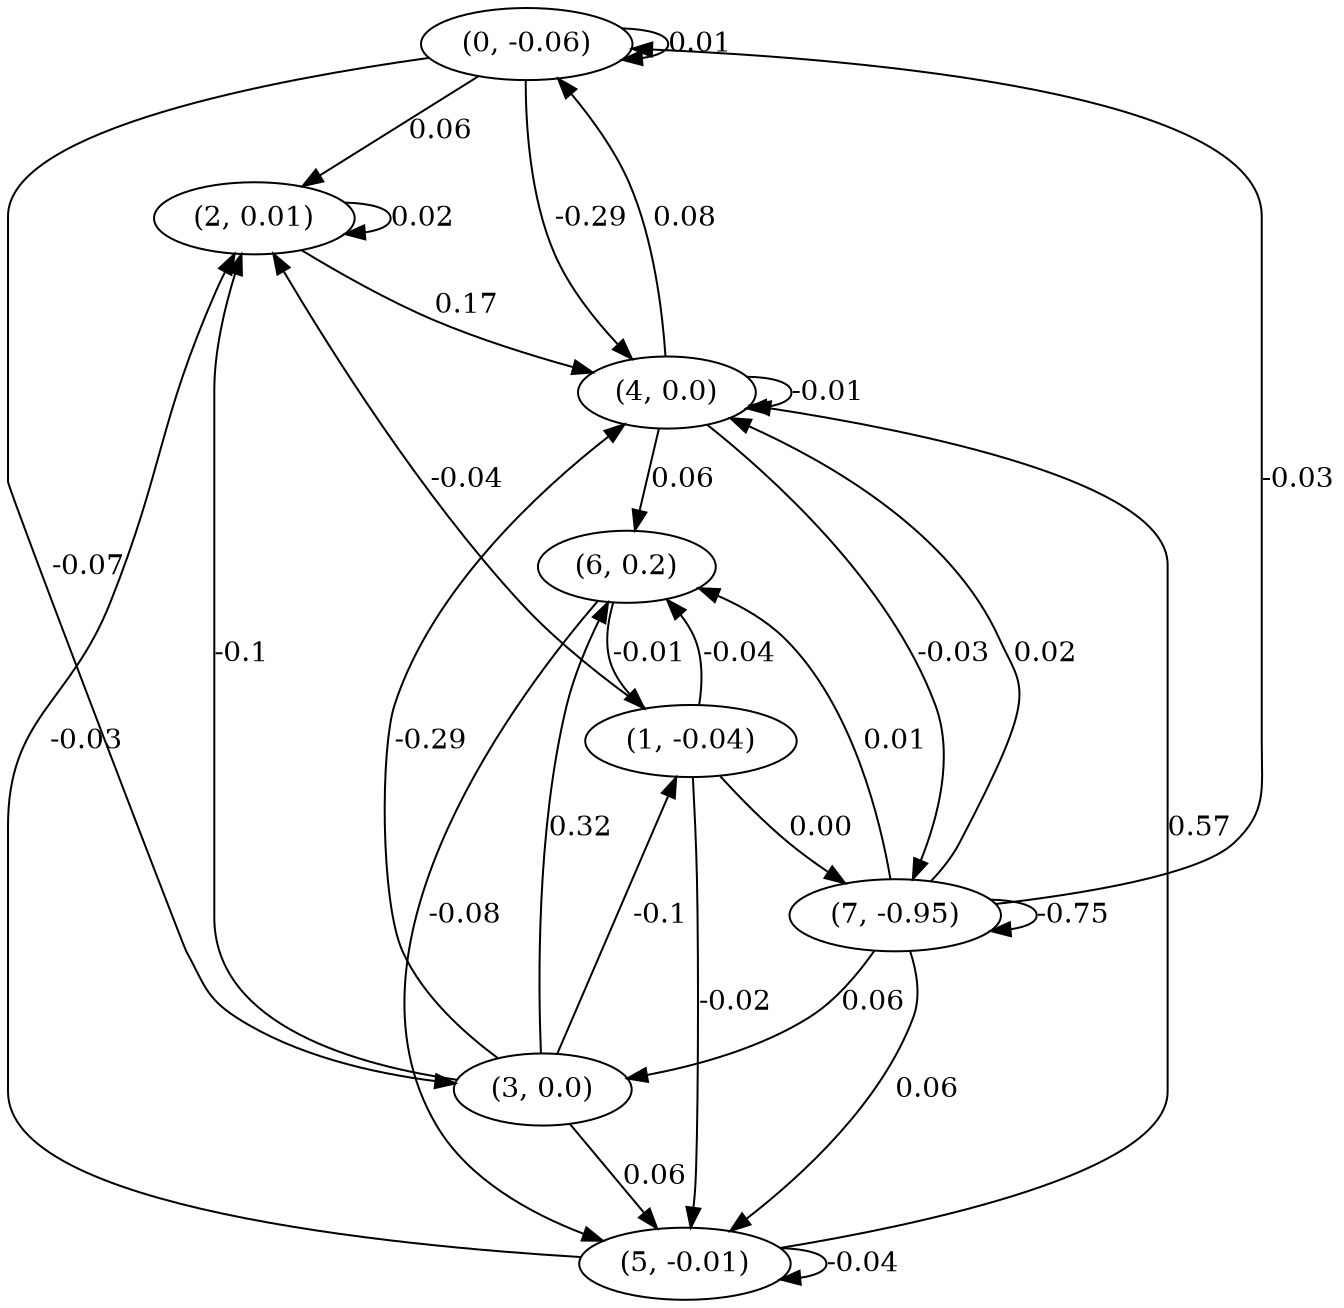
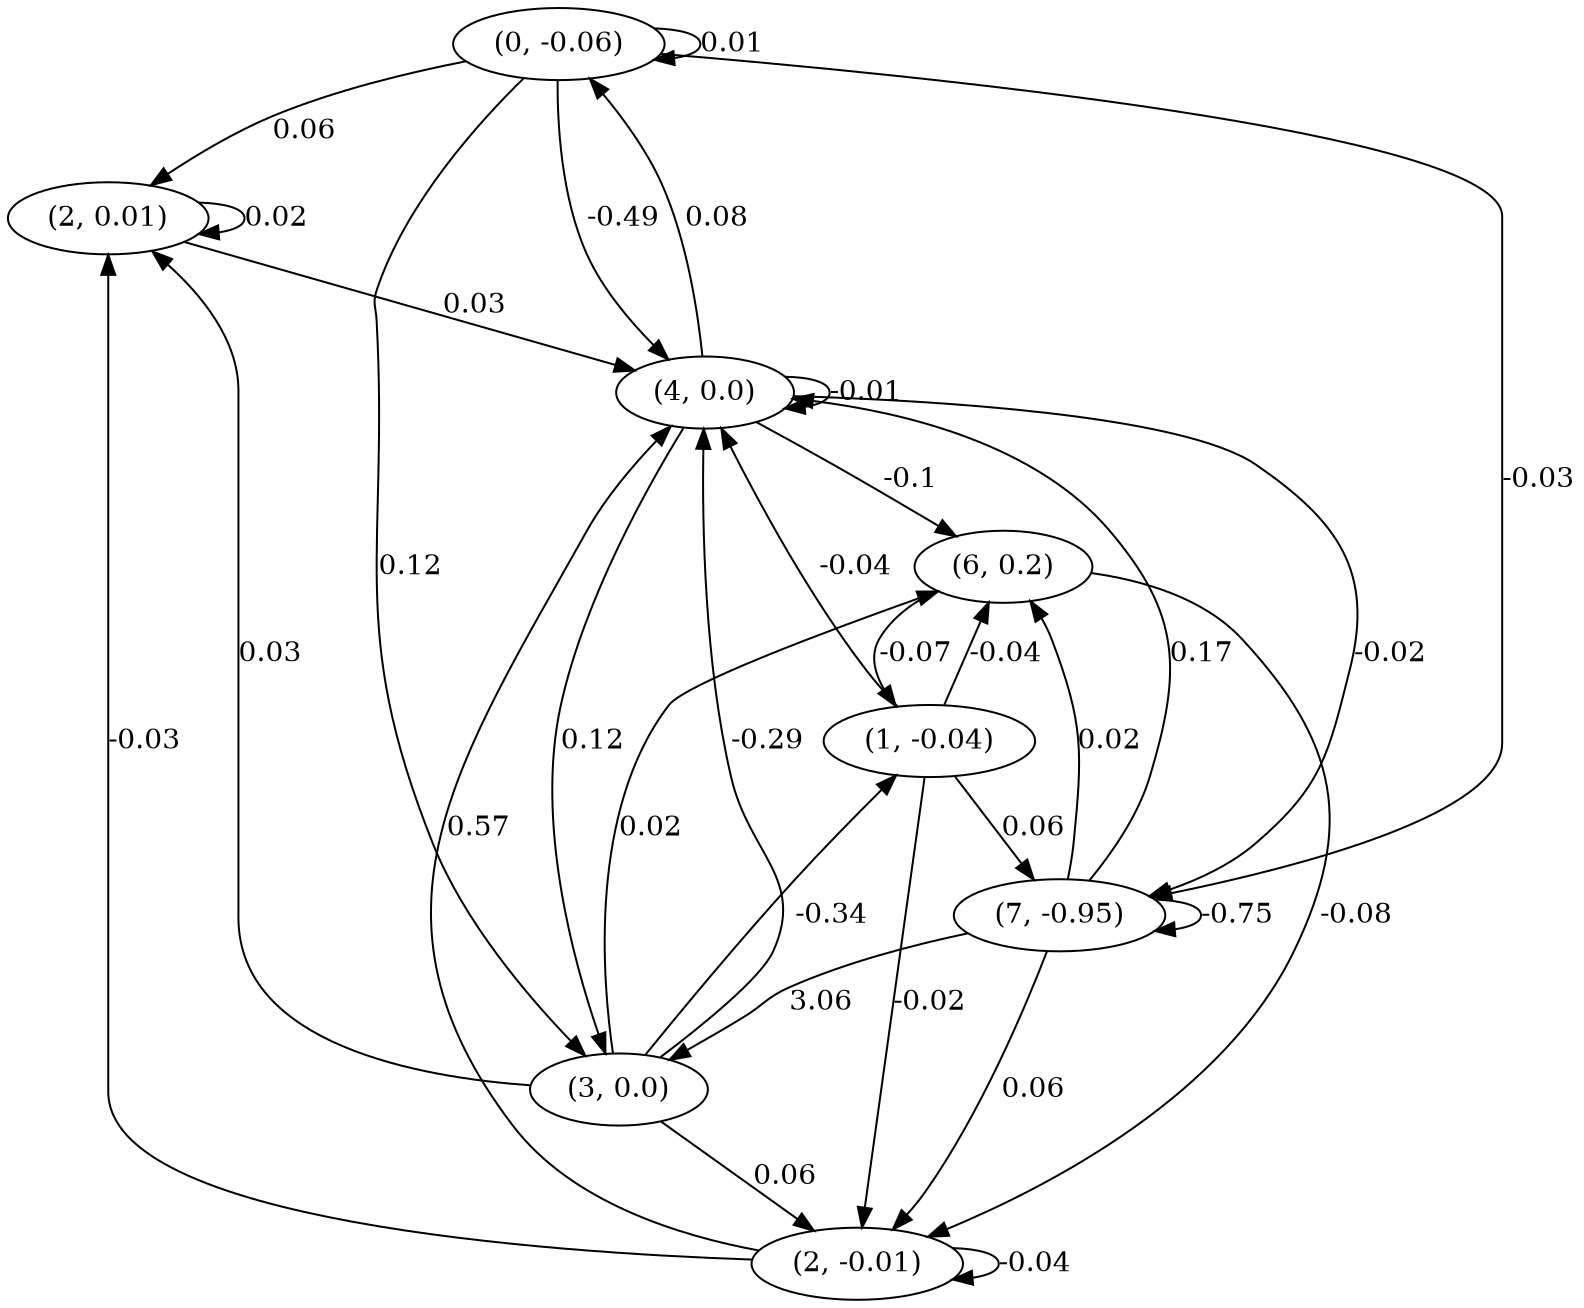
(592, 218) -> (624, 218)
(467, 305) -> (475, 305)
(1262, 328) -> (1502, 234)
(683, 480) -> (911, 480)
(443, 509) -> (806, 582)
(89, 567) -> (411, 567)
(242, 654) -> (270, 654)
(650, 654) -> (916, 654)
(954, 654) -> (1391, 654)
(1045, 654) -> (1202, 654)
none -> (559, 720)
(895, 741) -> (1110, 741)
(581, 828) -> (651, 828)
(821, 828) -> (1034, 828)
(661, 915) -> (832, 915)
(873, 1002) -> (821, 1002)
(685, 1264) -> (857, 1264)
